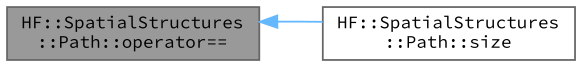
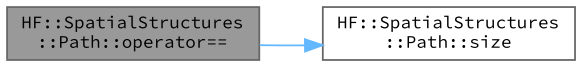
(300, 22) -> (282, 45)
